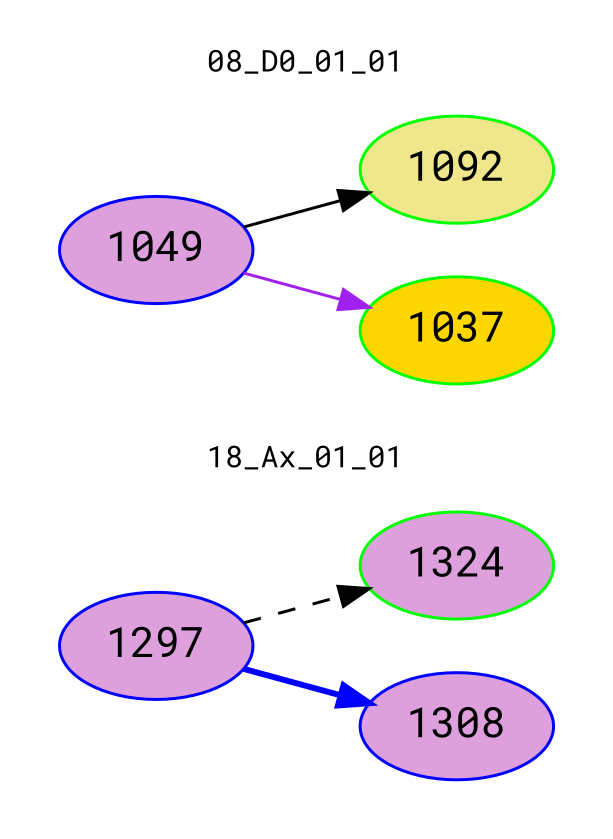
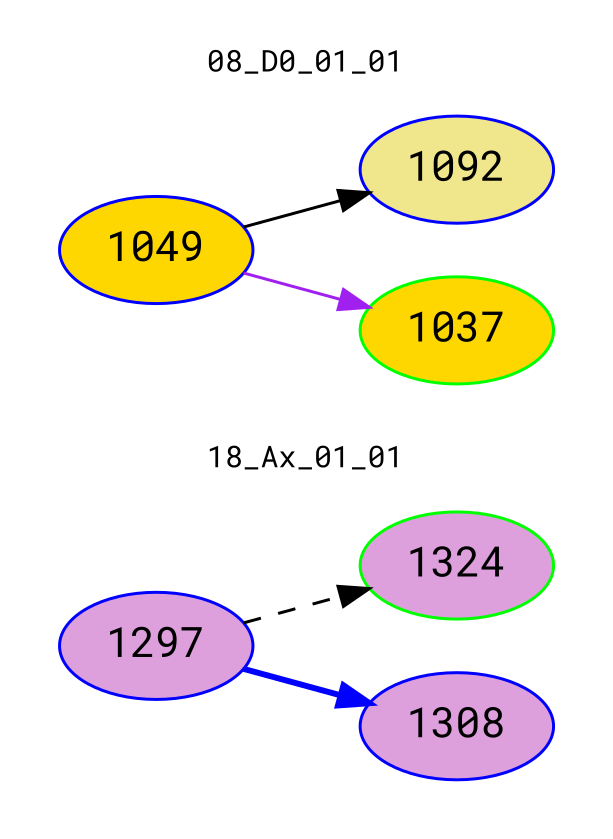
(457, 170) -> (457, 170)
(156, 250) -> (156, 250)
